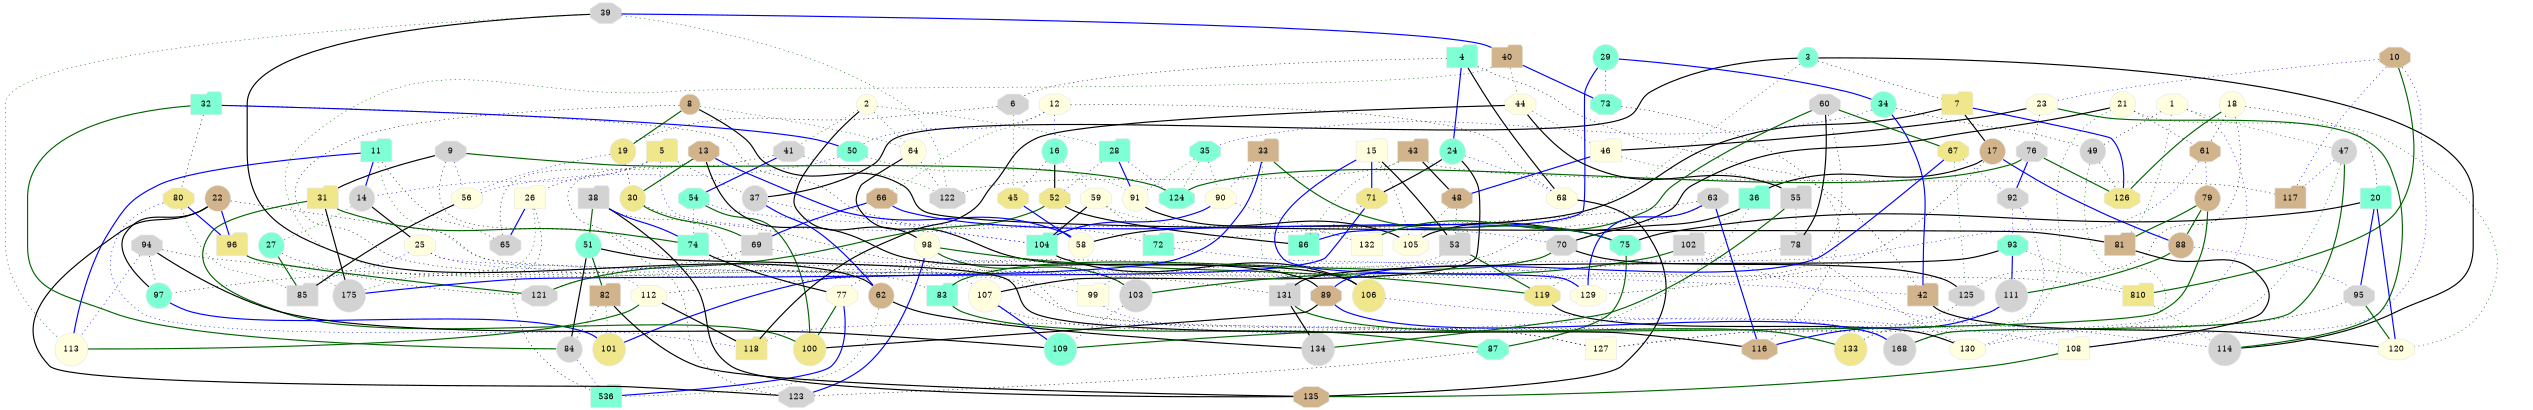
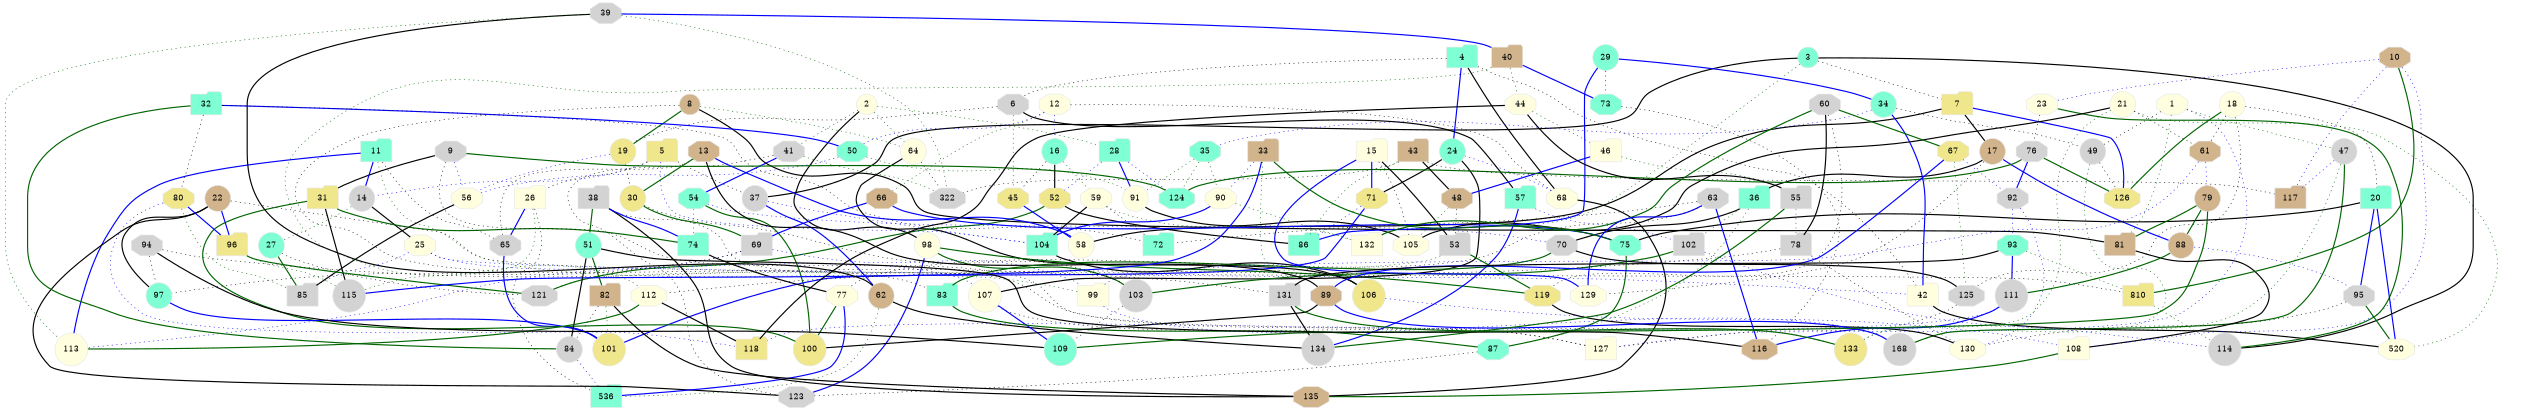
(1814, 136) -> none
(948, 198) -> (948, 198)
none -> (1520, 198)
(1276, 259) -> none
(110, 296) -> (415, 303)
(349, 296) -> (349, 296)
(1923, 296) -> (1923, 296)
none -> (510, 302)
(2397, 349) -> (2397, 349)
